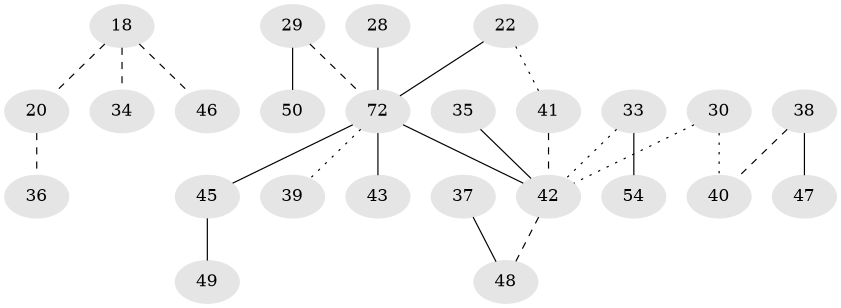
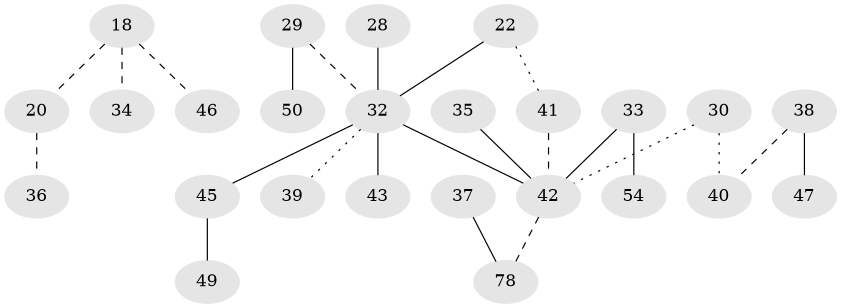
(378, 111) -> (378, 111)
(591, 154) -> (591, 154)
(506, 282) -> (506, 282)
